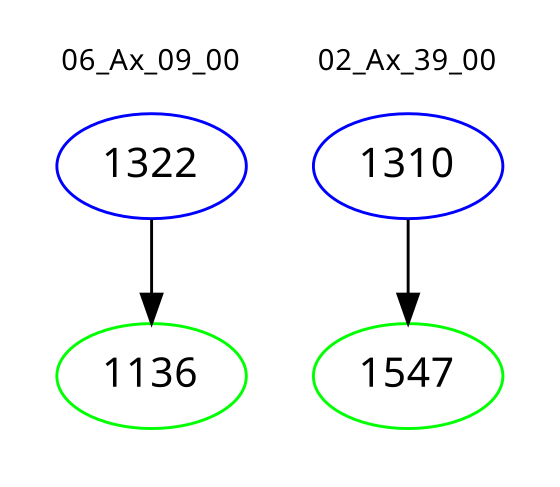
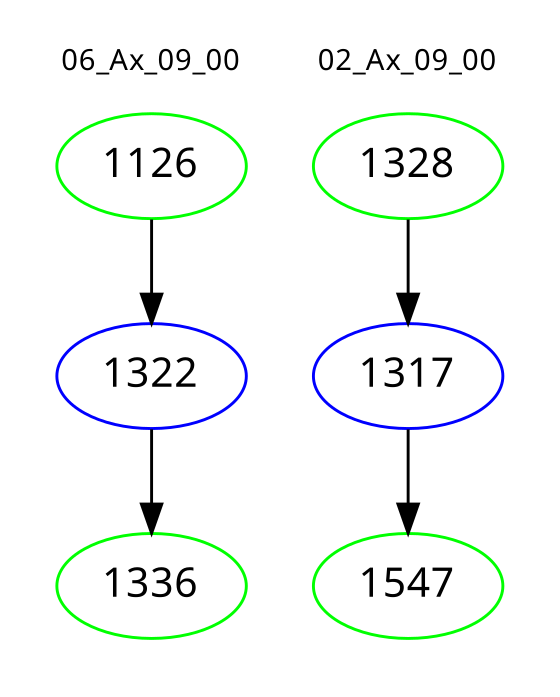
(408, 63) -> (408, 63)
none -> (152, 166)
none -> (408, 166)
(408, 166) -> (408, 376)
(152, 376) -> (152, 586)
